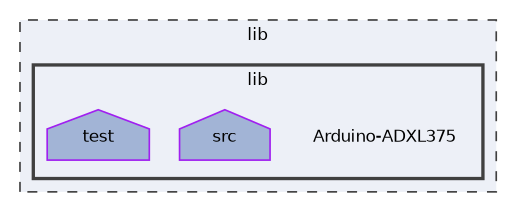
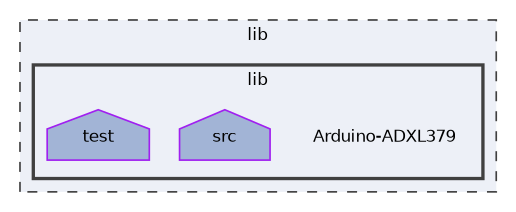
(385, 138) -> (385, 138)
